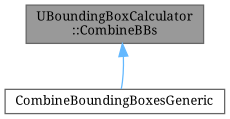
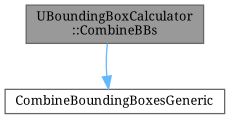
(123, 73) -> (106, 60)
